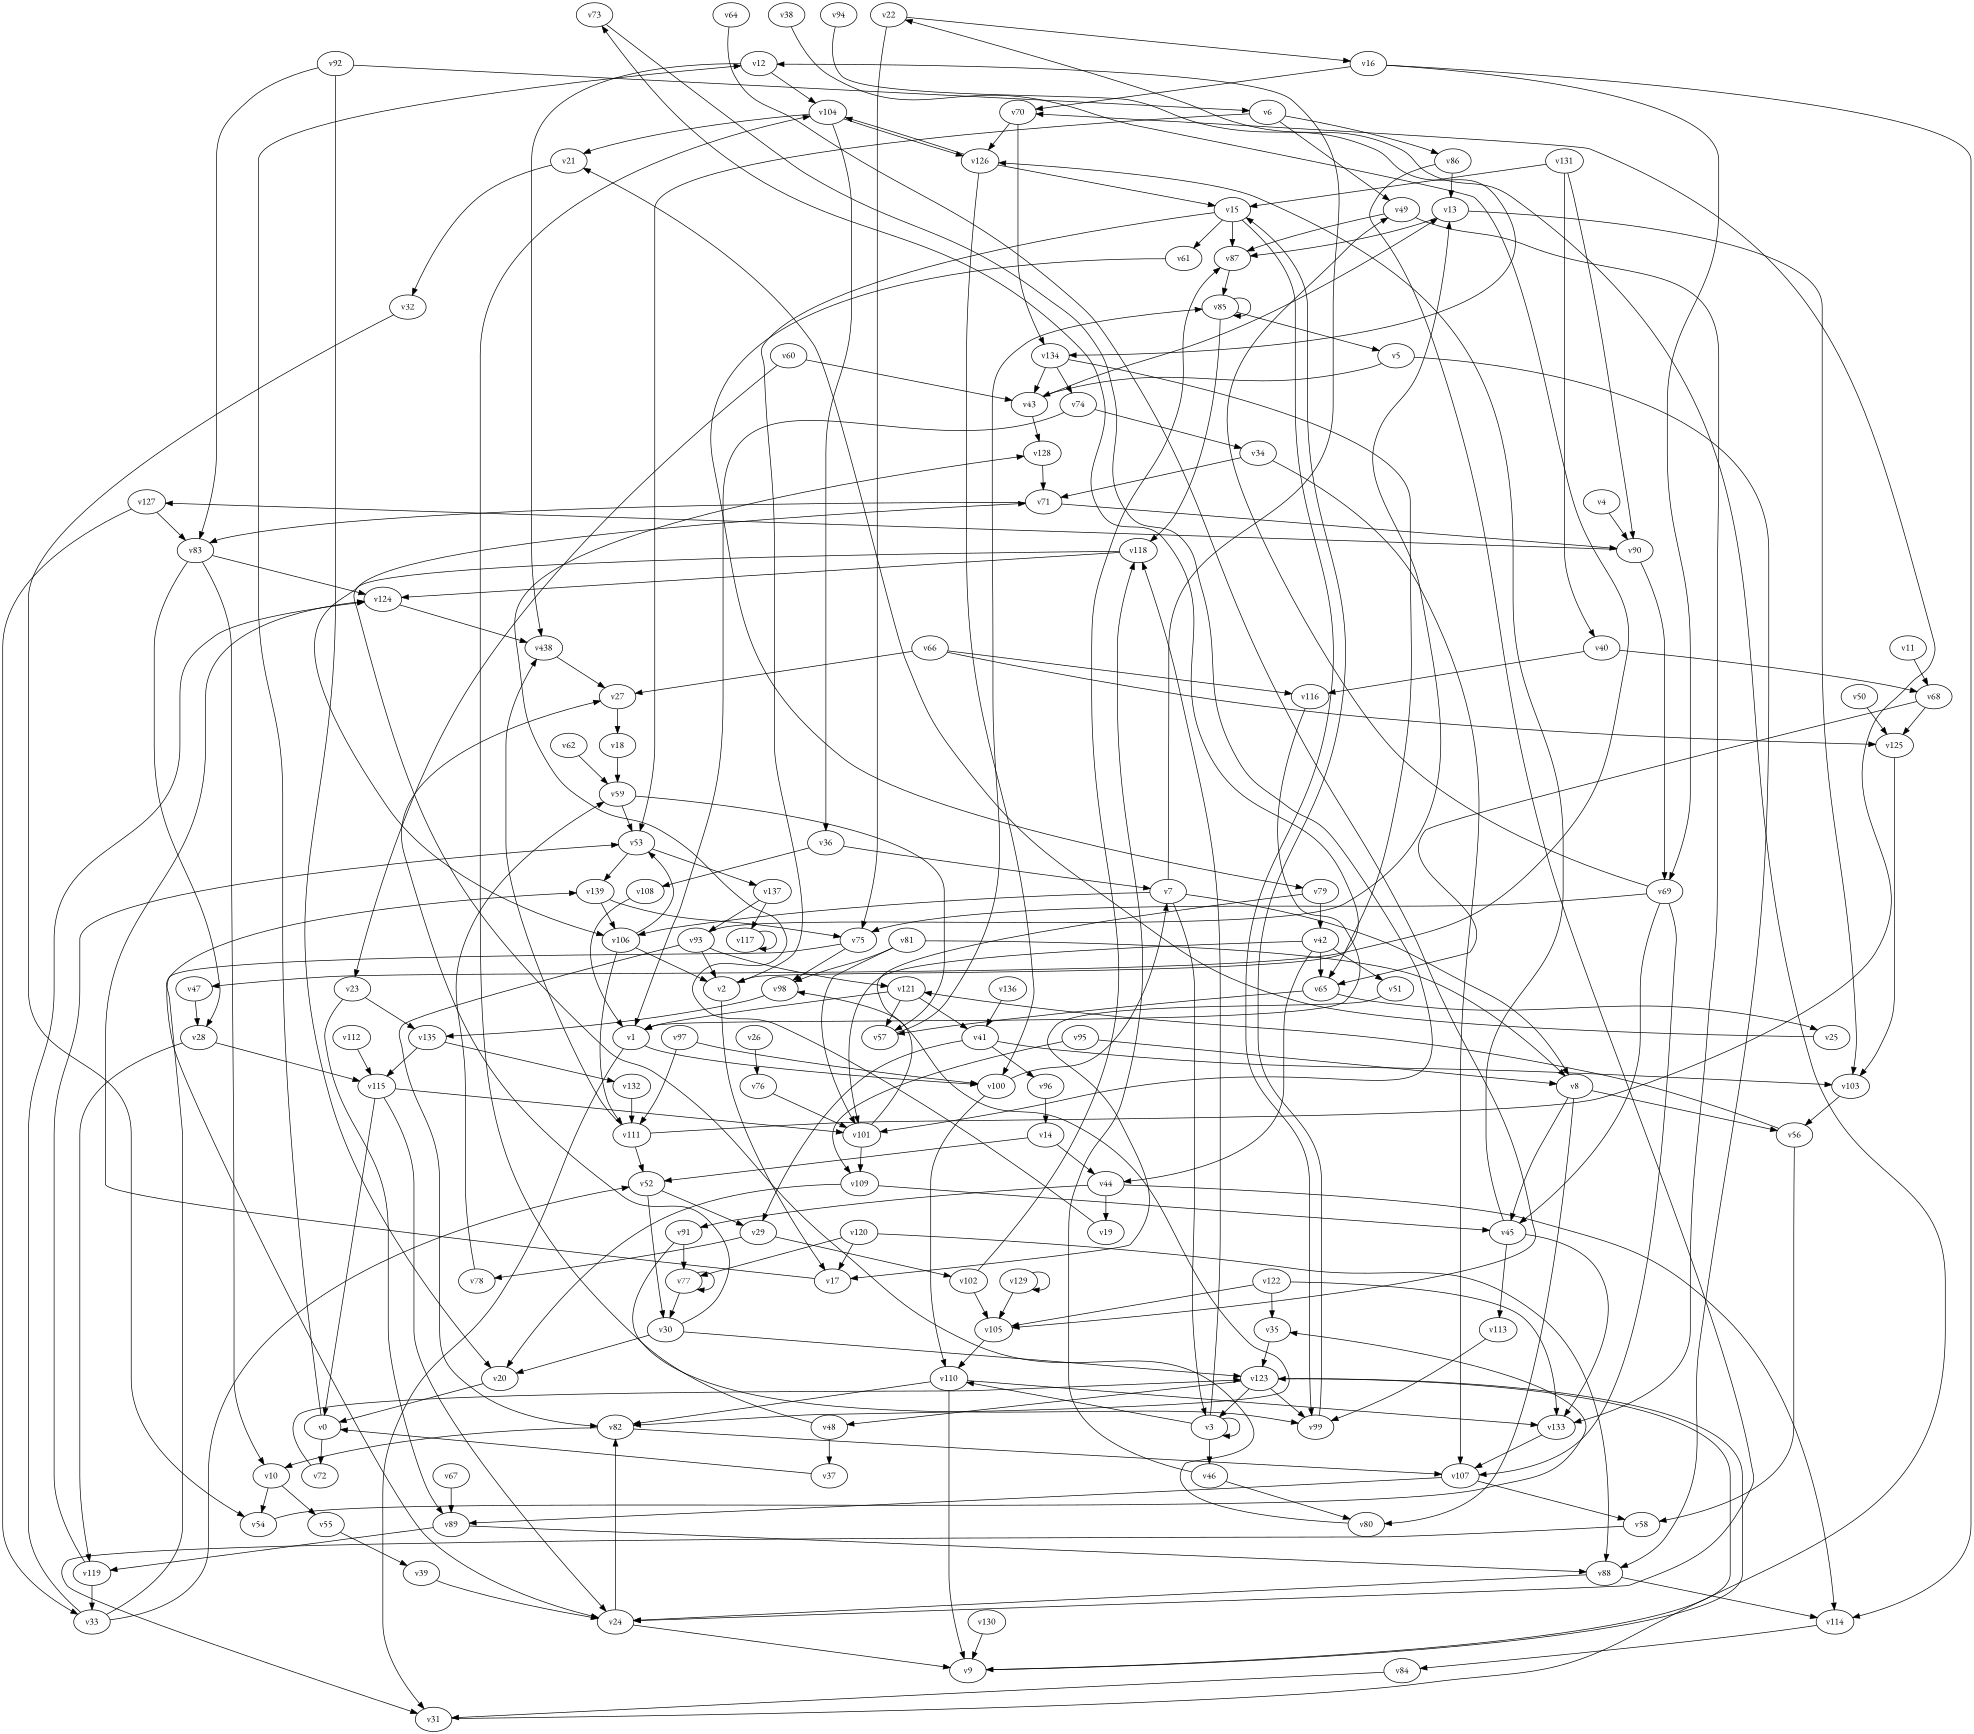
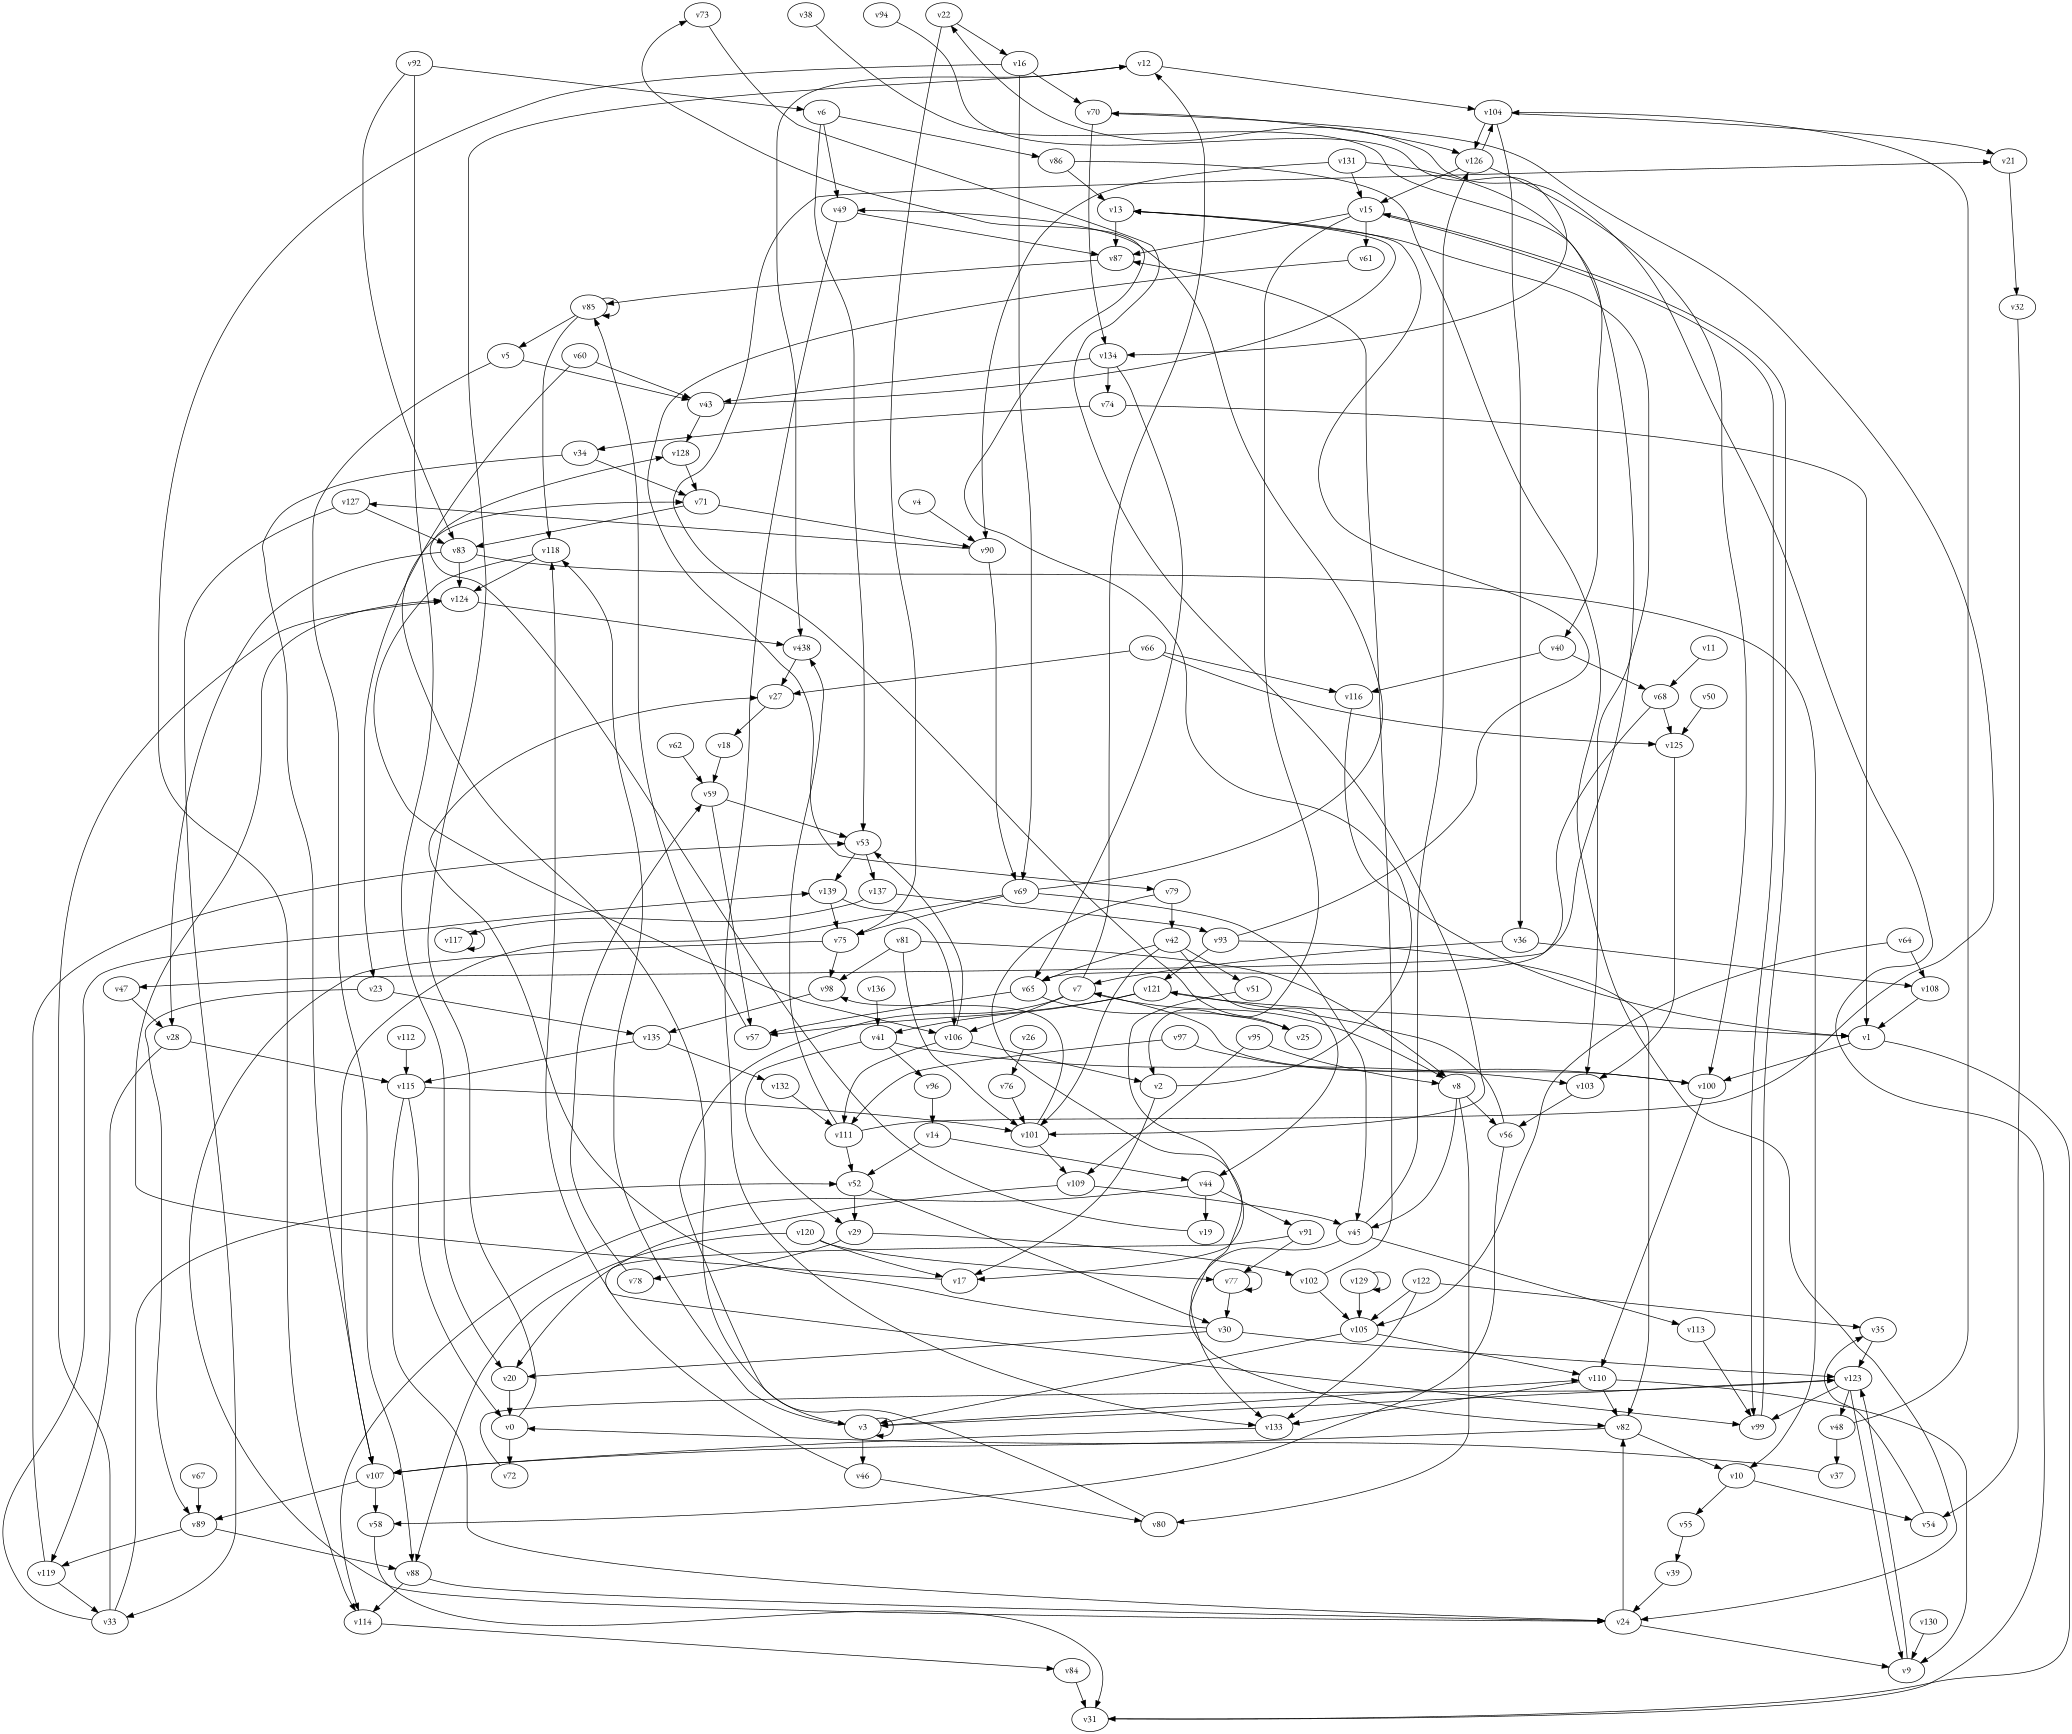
none -> (1915, 960)
(707, 961) -> none
none -> (1114, 1378)
